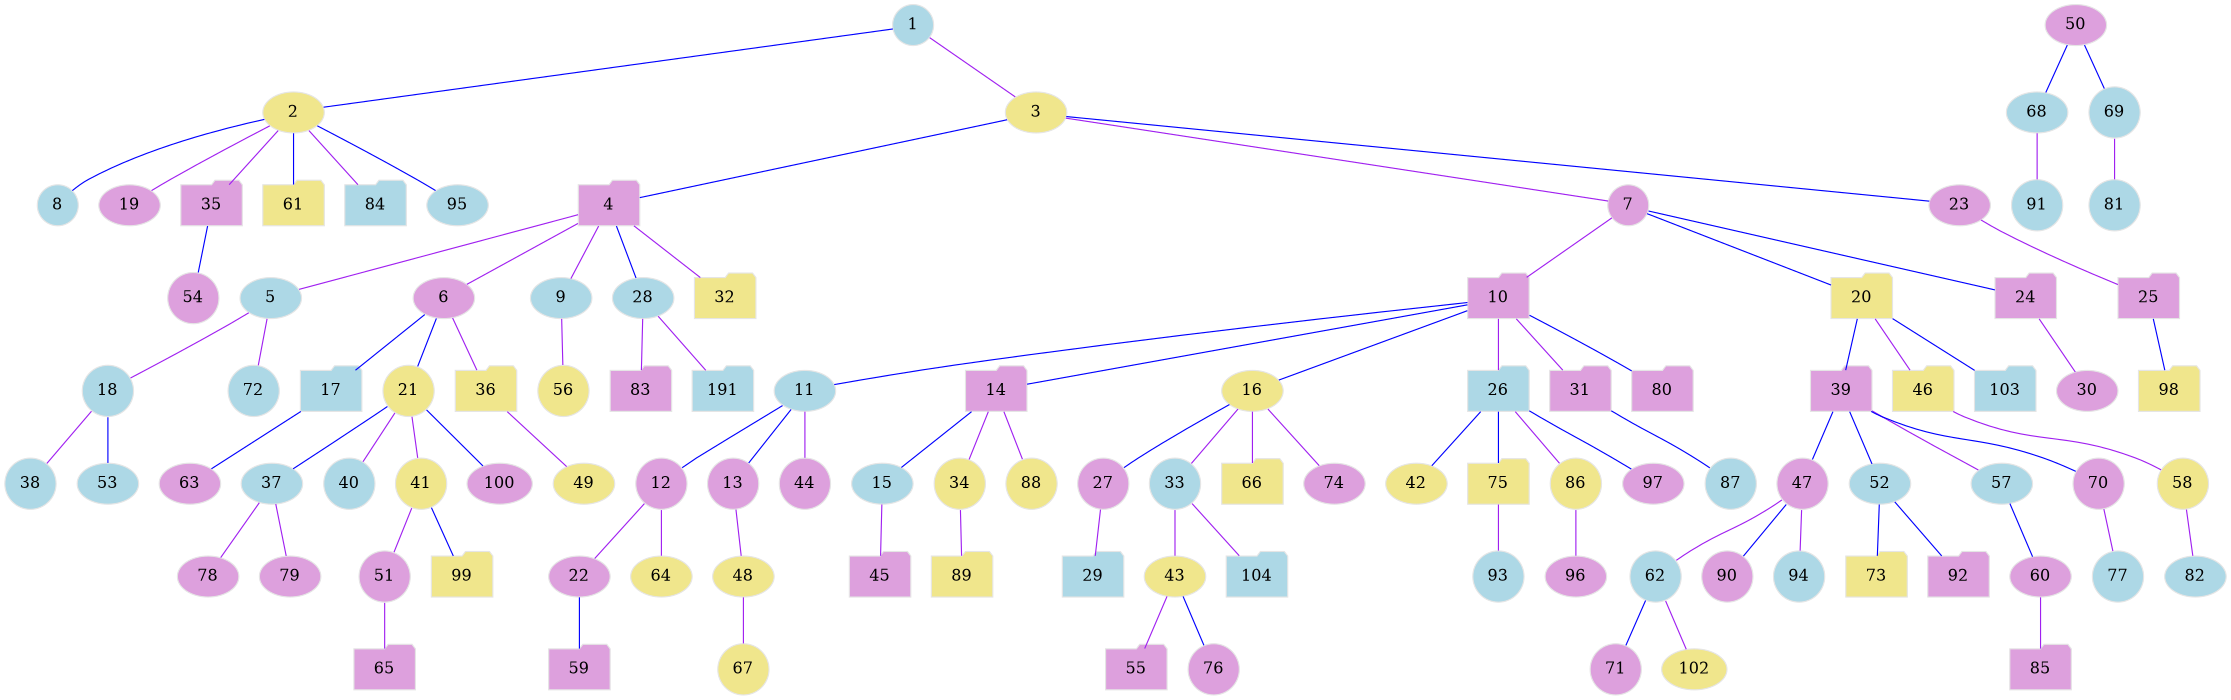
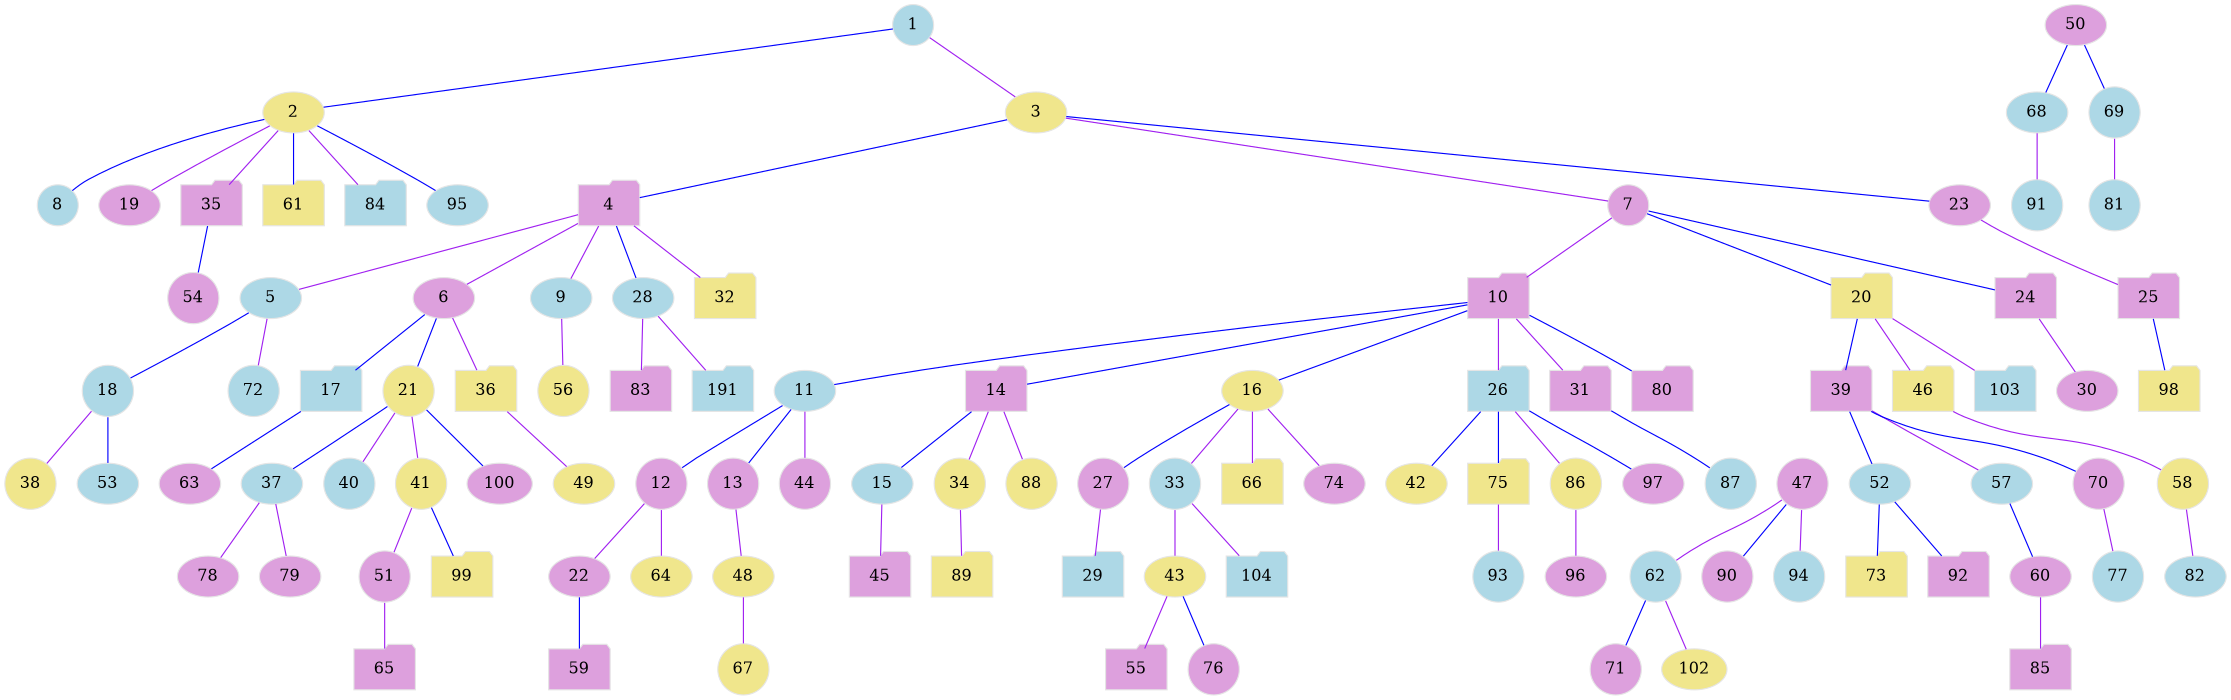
(1934, 345) -> (1934, 345)
(190, 346) -> (190, 346)
(1823, 436) -> none
(30, 484) -> (30, 484)
